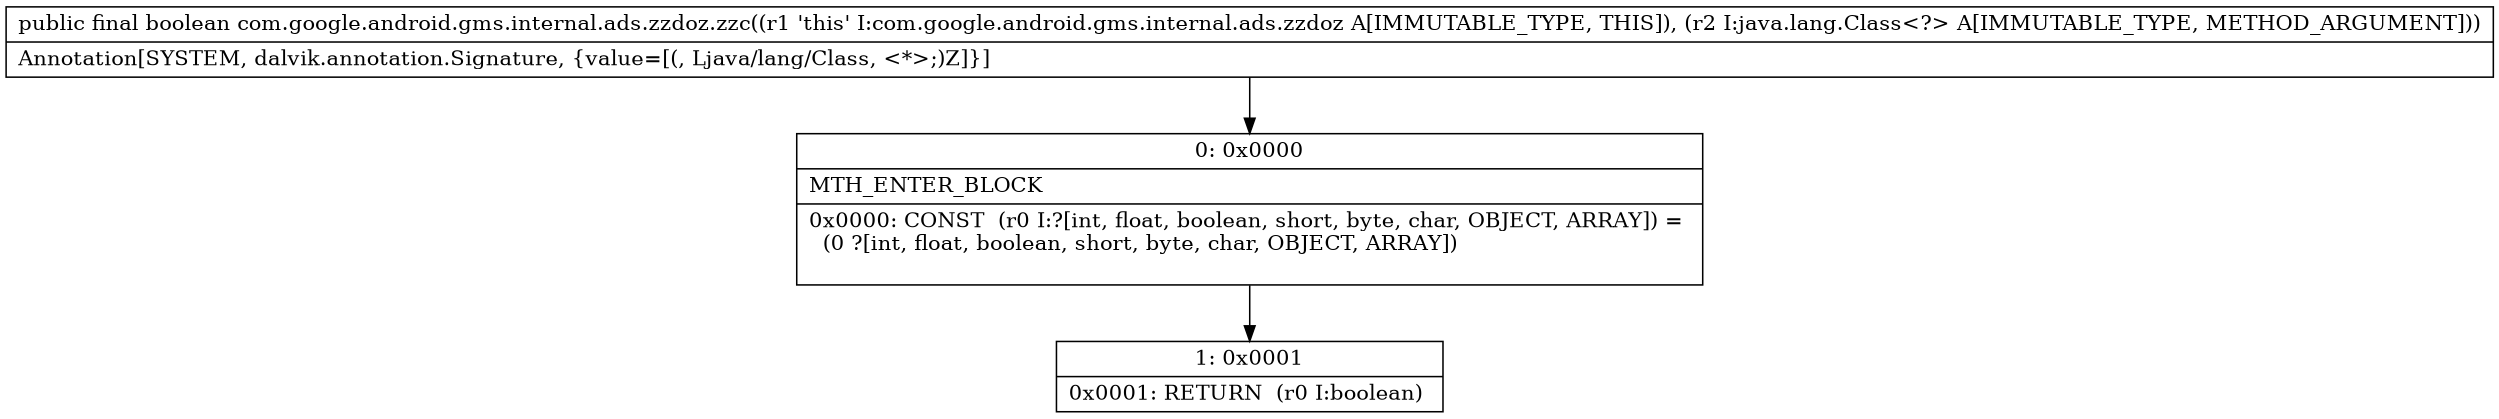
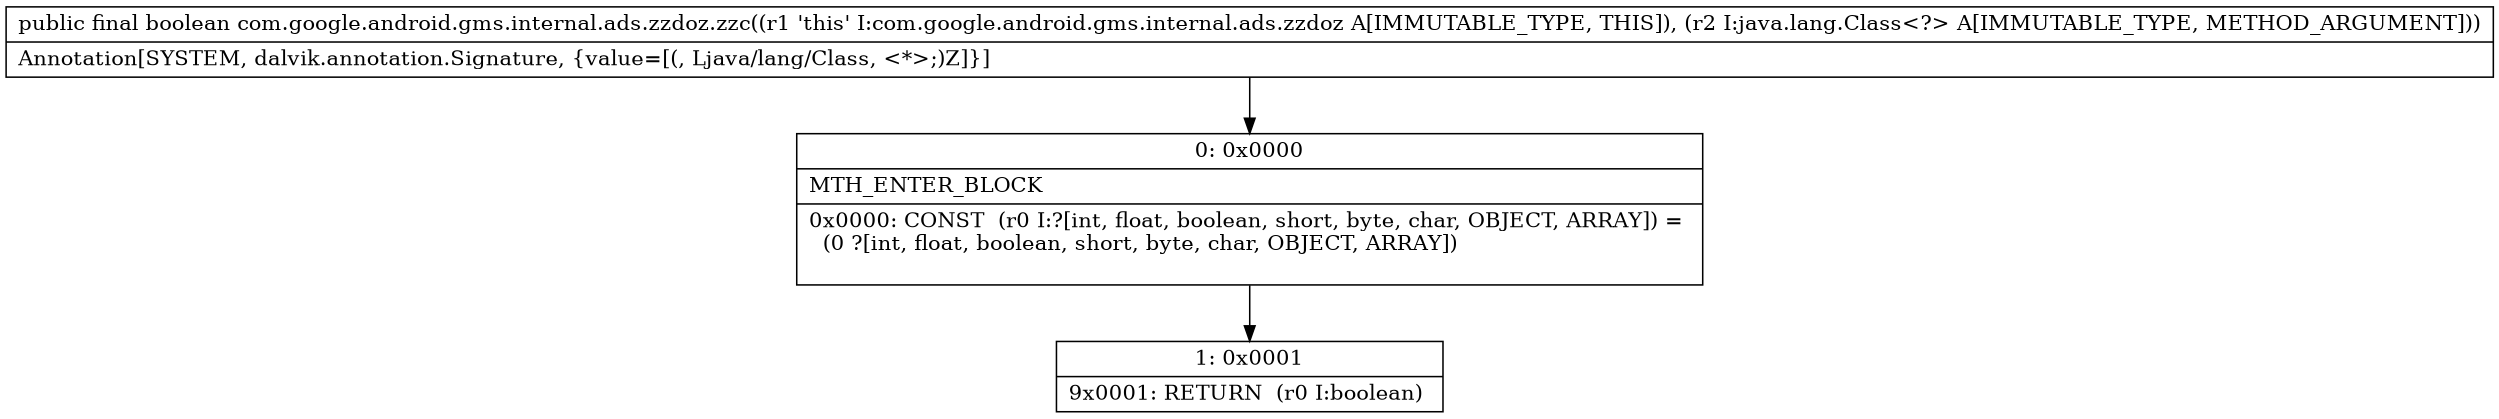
(1250, 393) -> (1250, 393)
